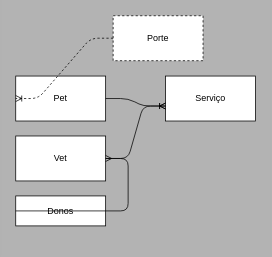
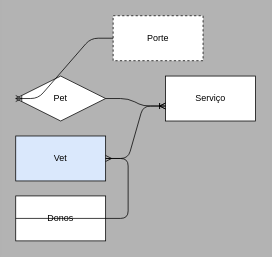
(43, 93) -> (43, 93)
(60, 99) -> (60, 99)
(60, 159) -> (60, 159)
(60, 211) -> (60, 219)
